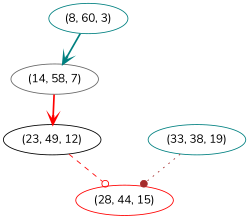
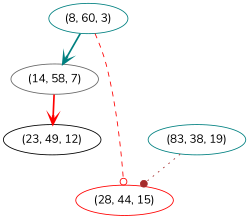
(197, 140) -> (197, 140)
(86, 168) -> (115, 105)
